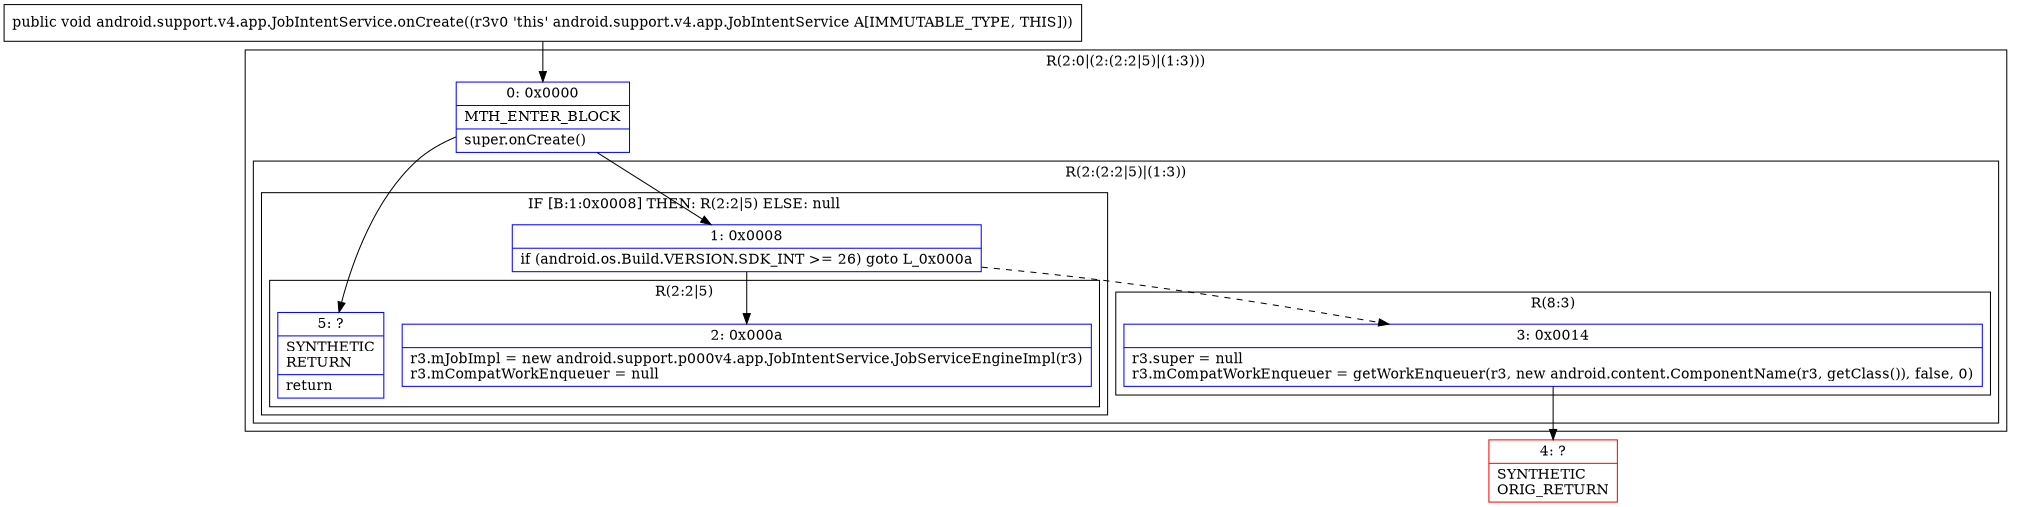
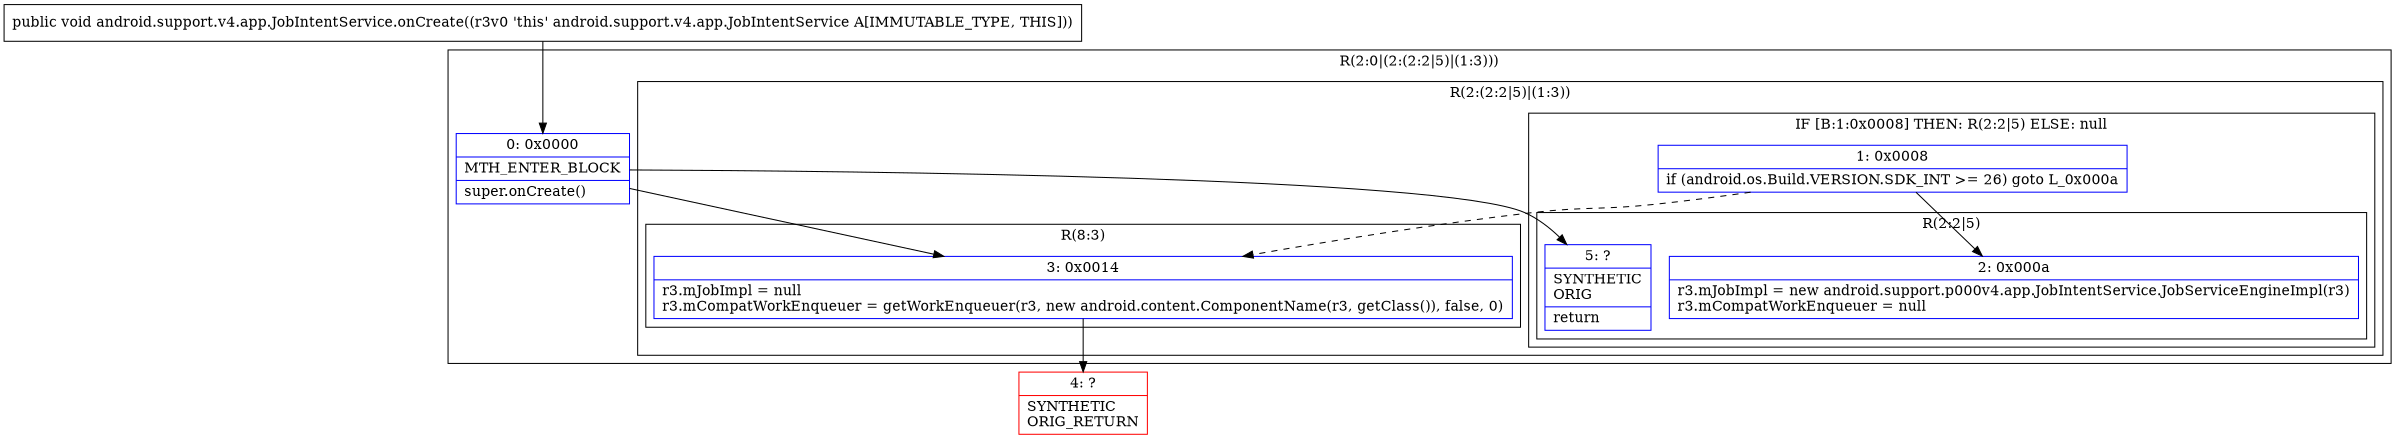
(650, 186) -> (767, 218)
(1188, 359) -> (732, 291)
(319, 362) -> (1573, 295)
